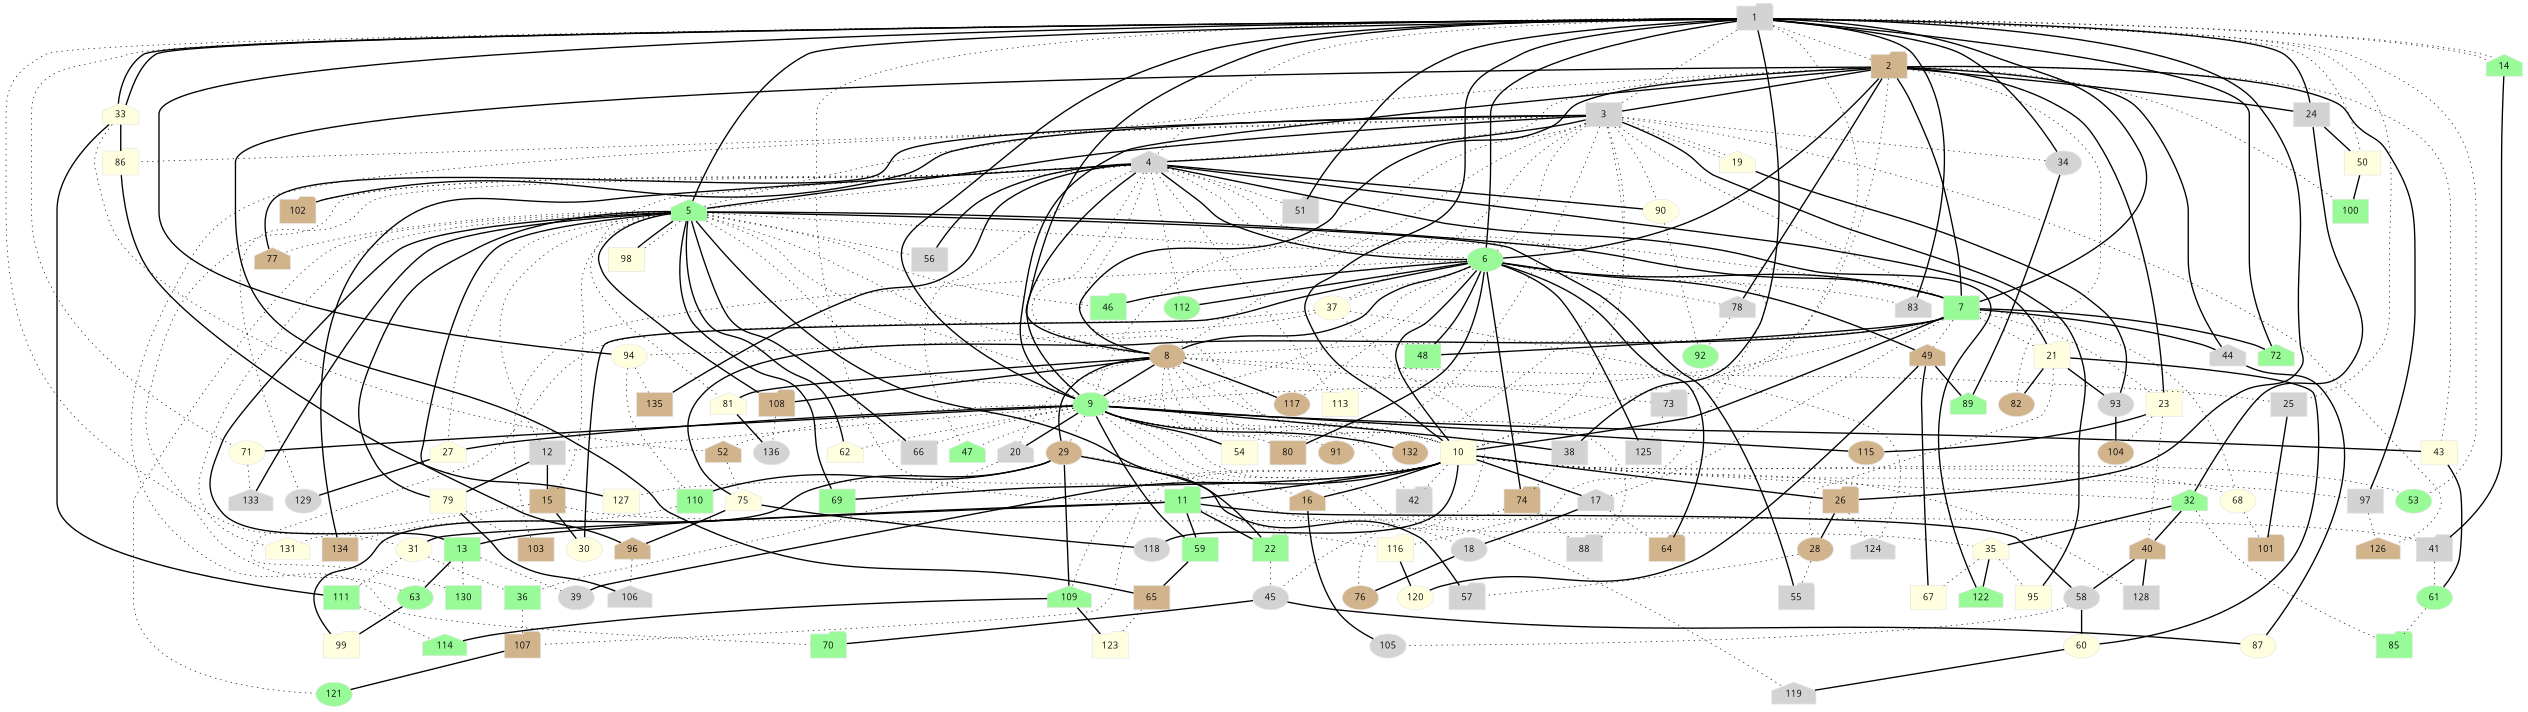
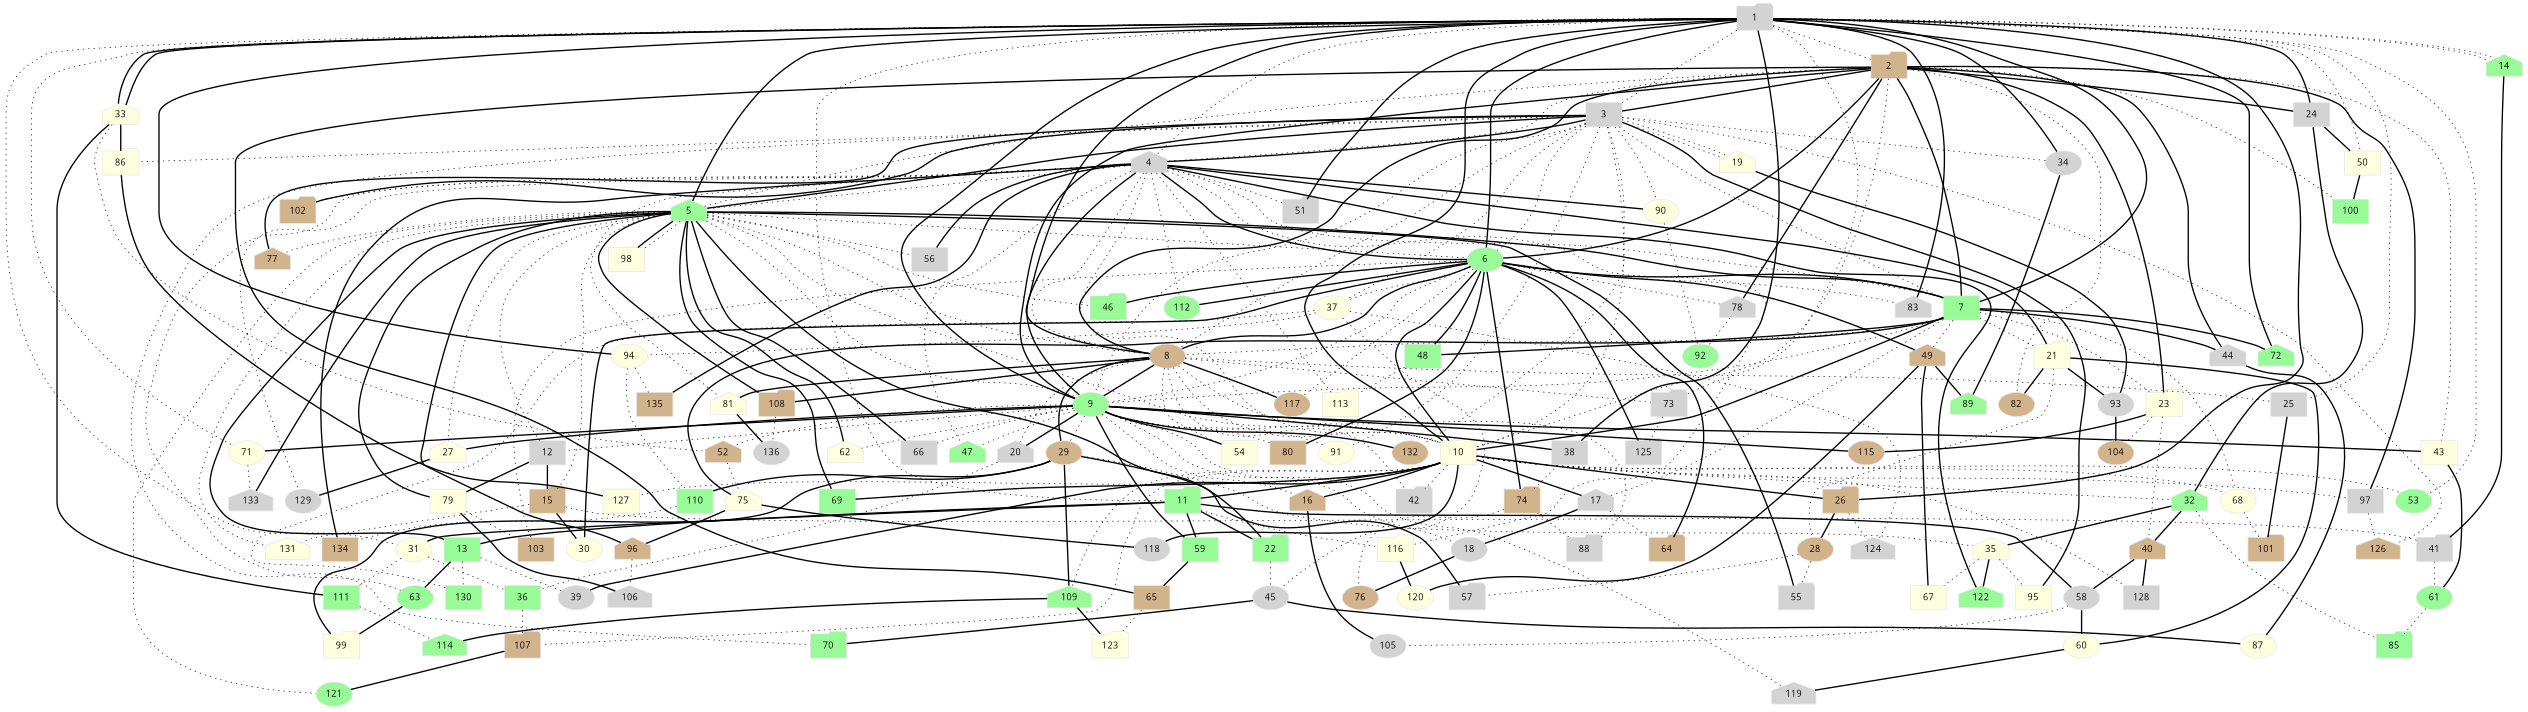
(1336, 453) -> (1336, 453)
